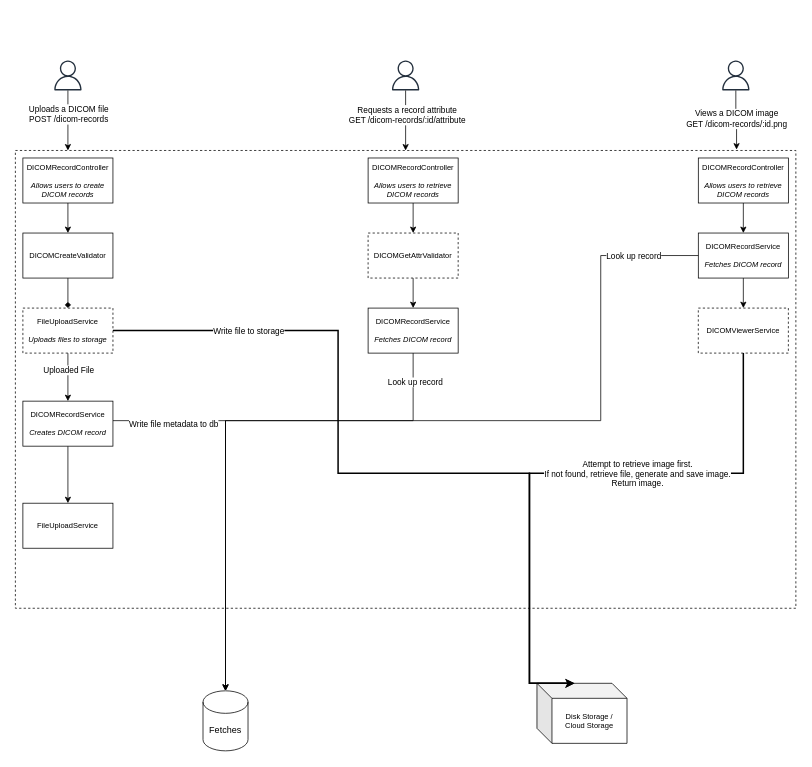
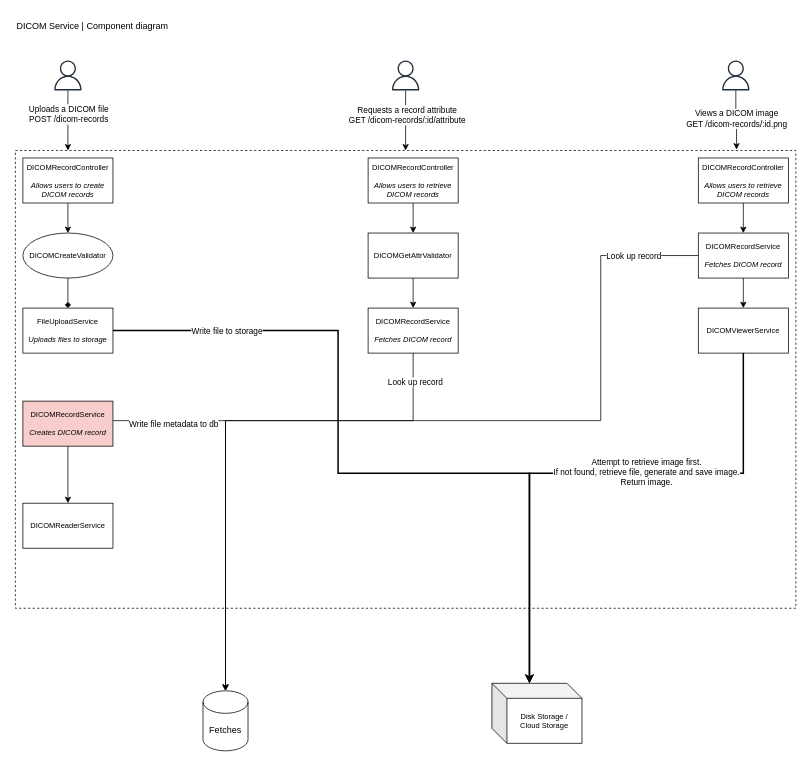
none -> (98, 27)
(68, 255) -> (68, 255)
(413, 255) -> (413, 255)
(68, 330) -> (68, 330)
(743, 330) -> (743, 330)
(68, 369) -> none
(68, 423) -> (68, 423)
(68, 525) -> (68, 525)
(582, 713) -> (537, 713)
